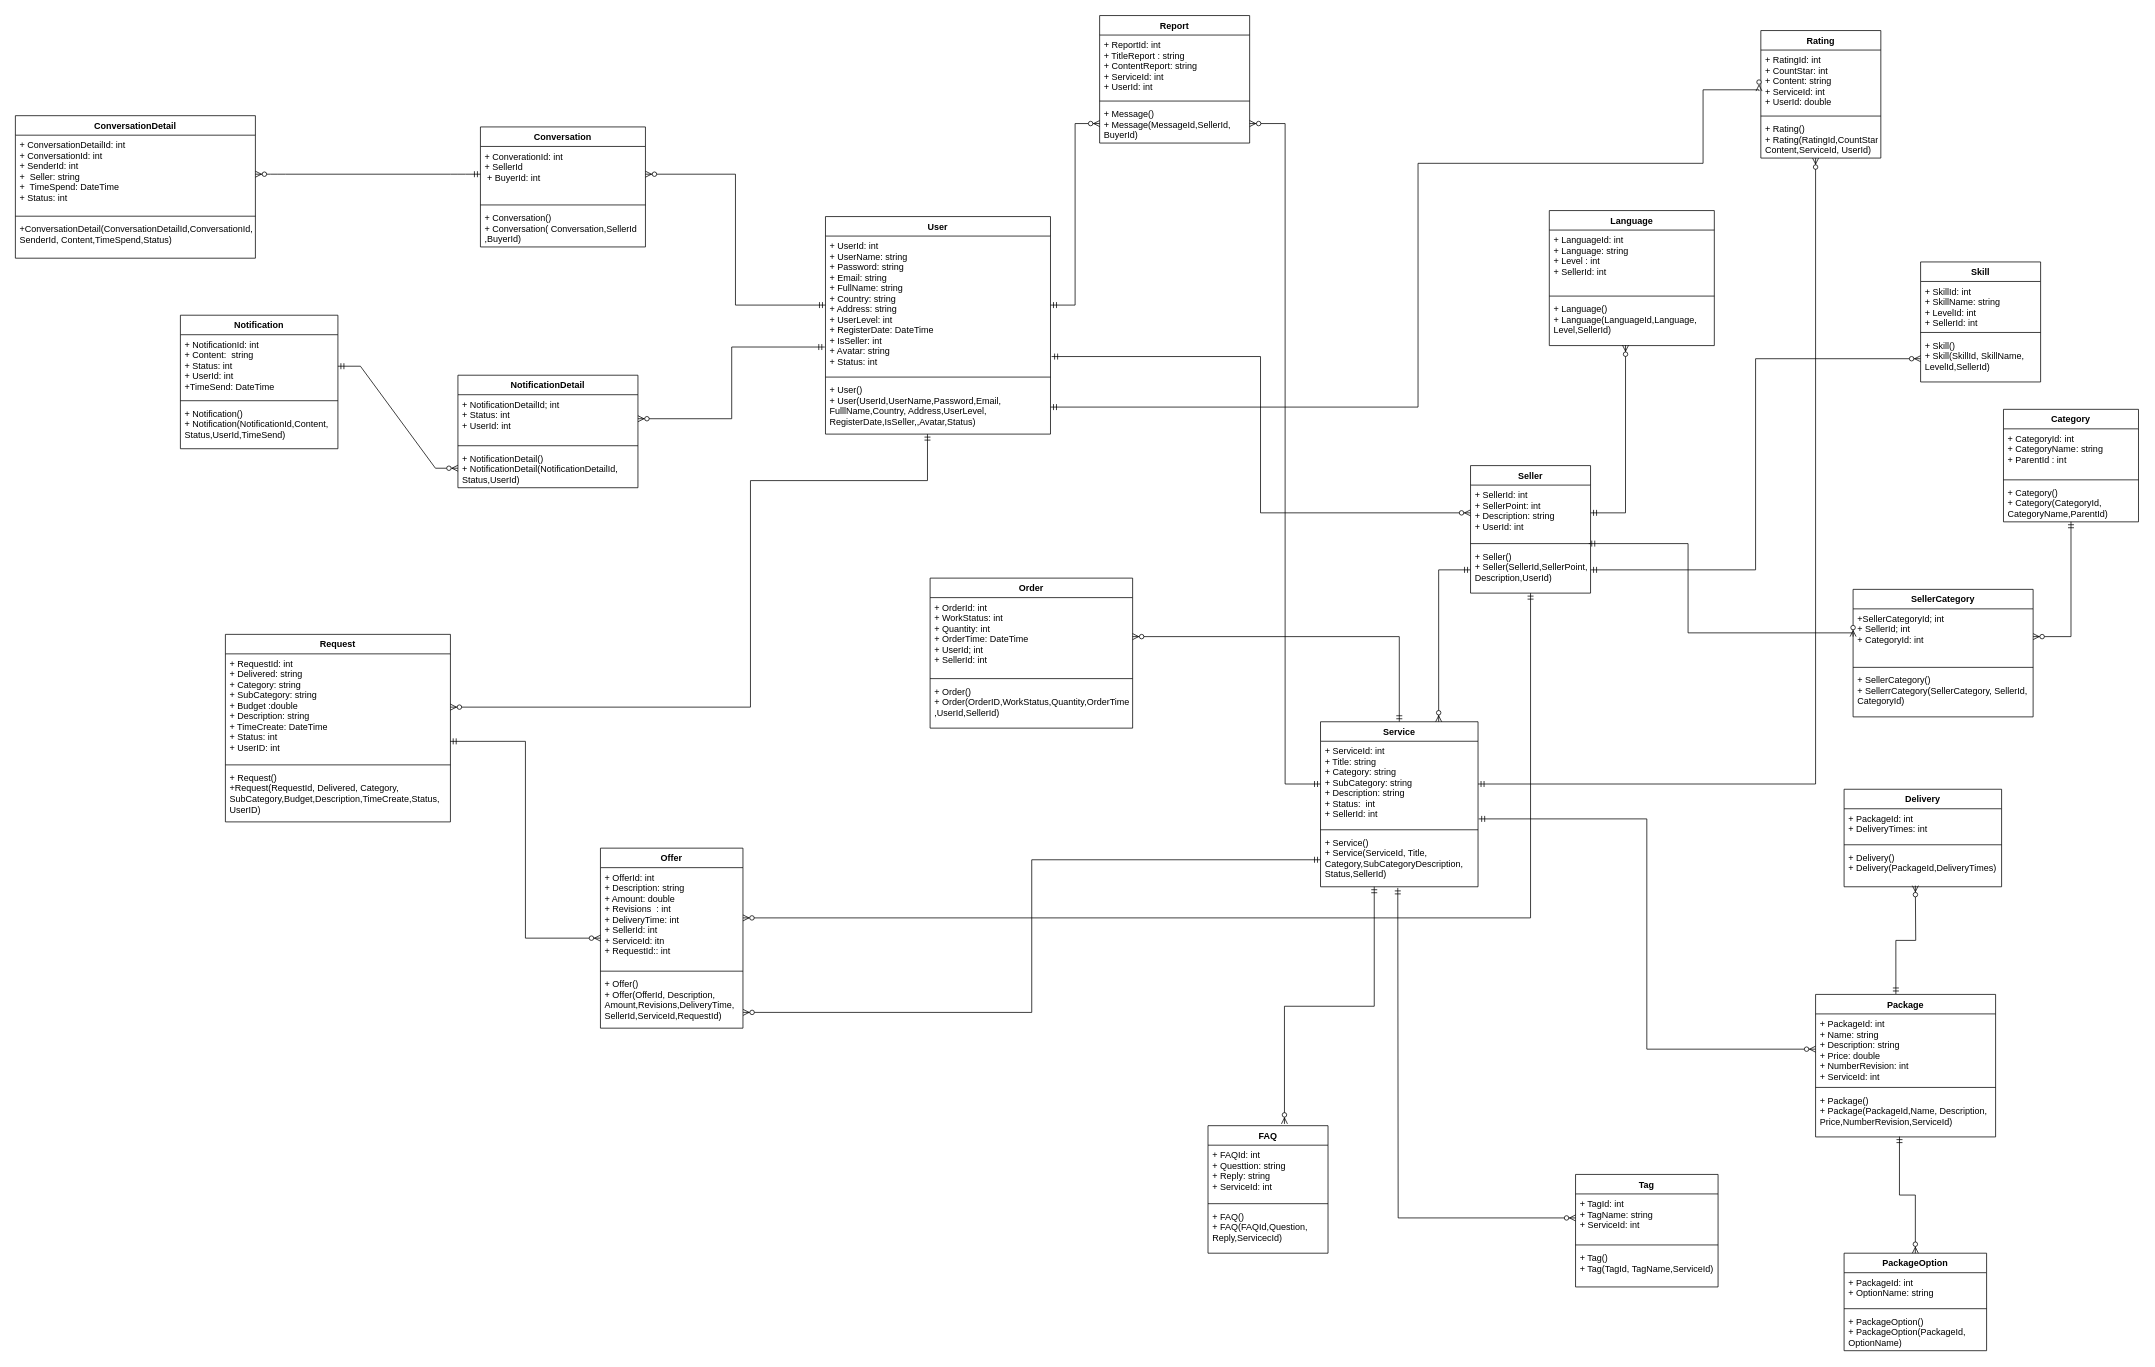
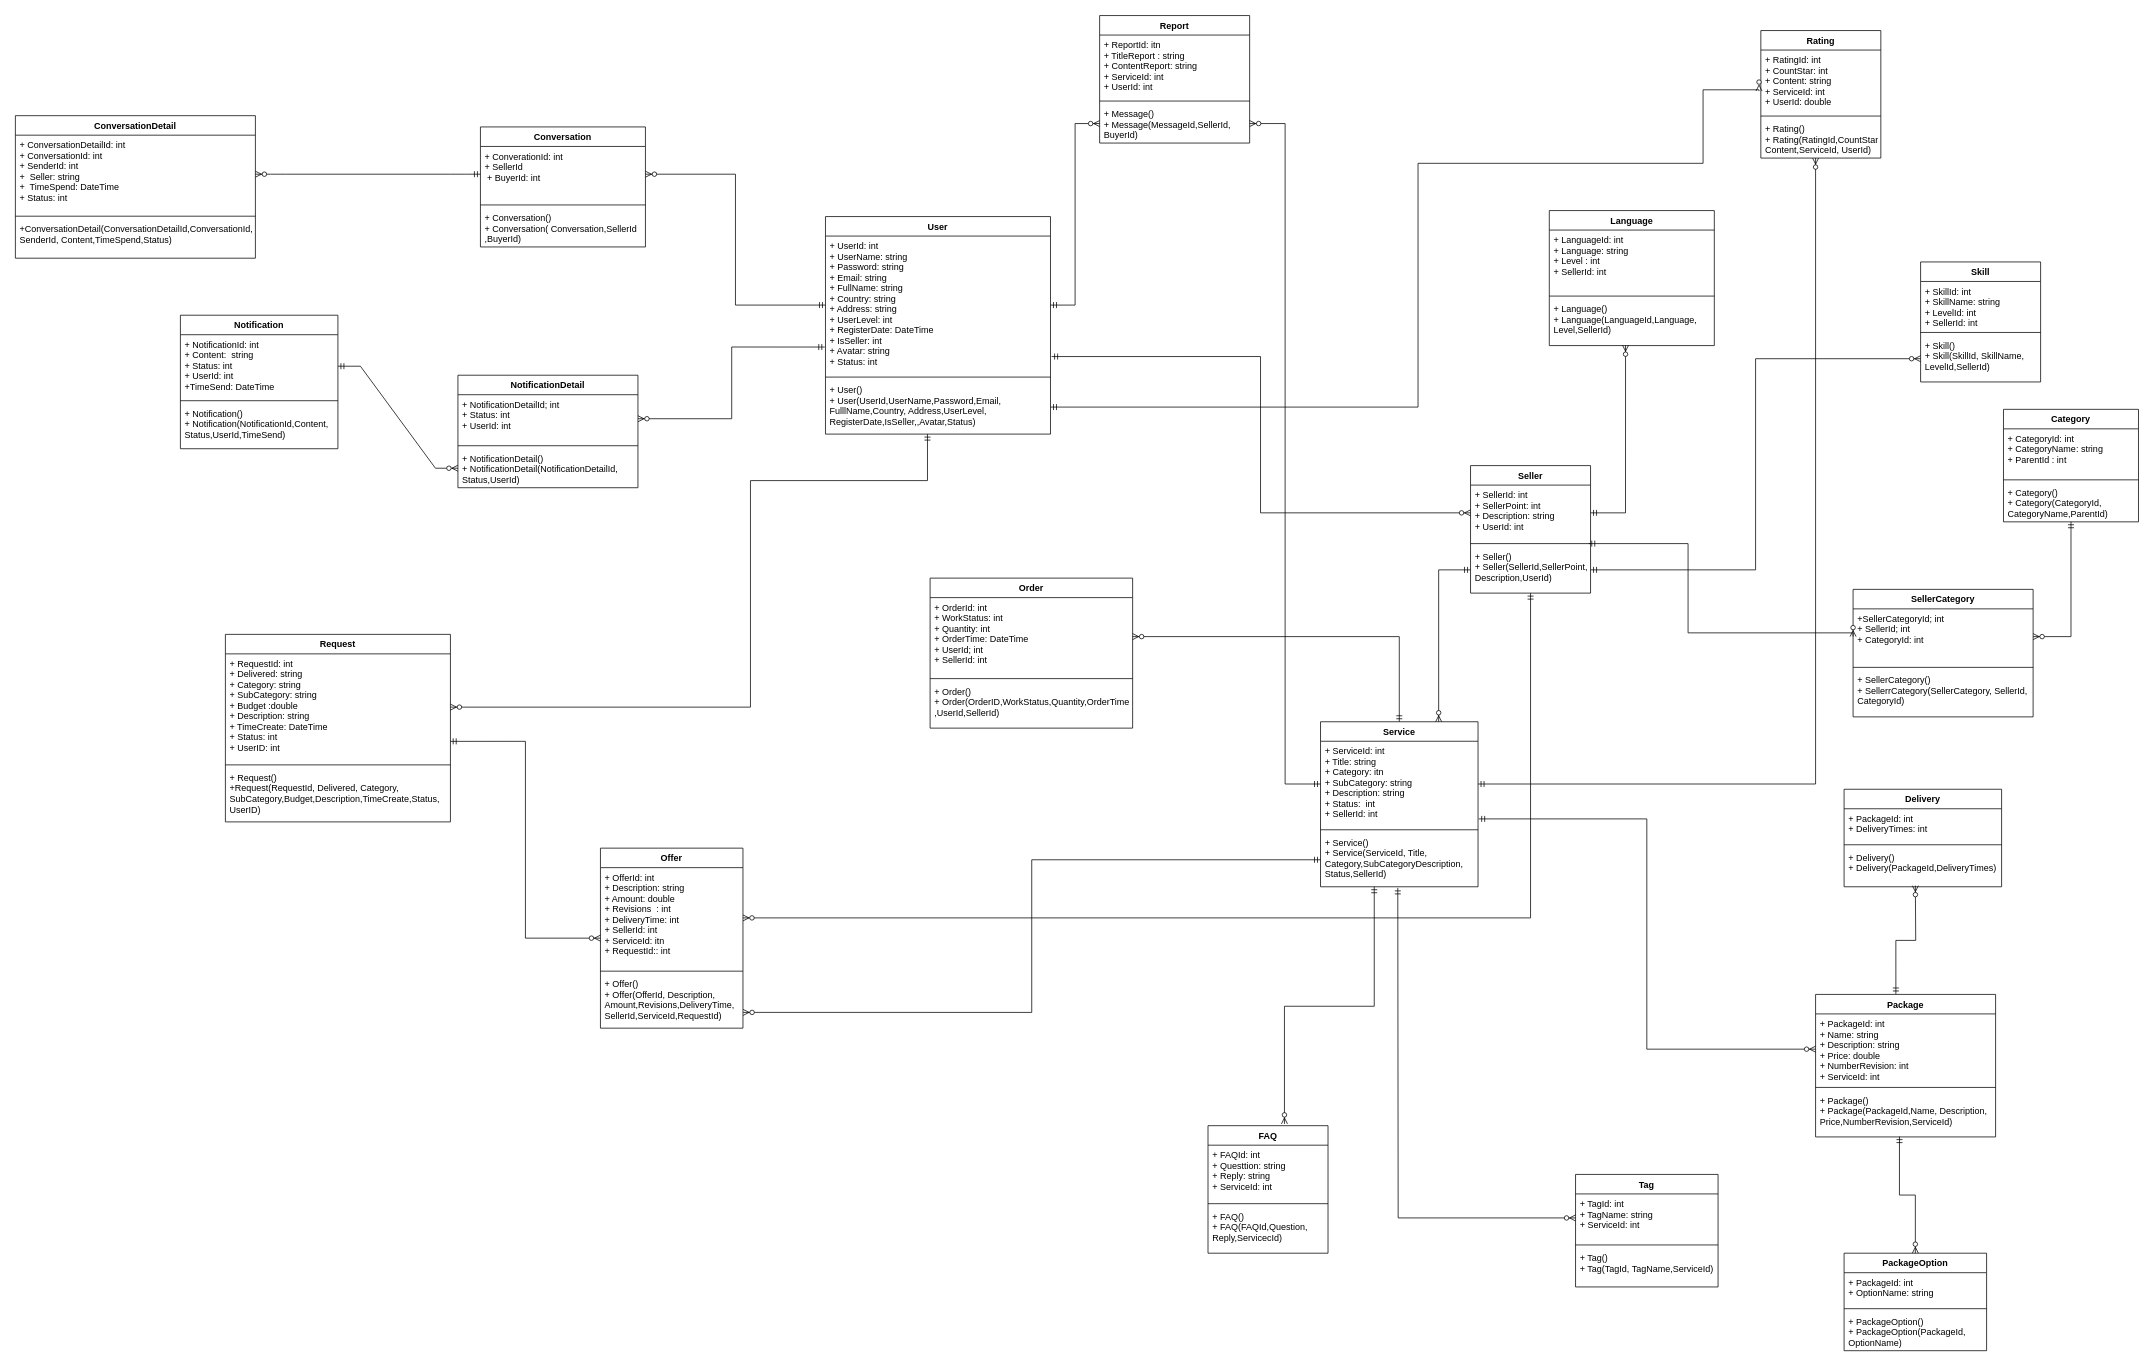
(1137, 45) -> (1137, 45)
(1359, 751) -> (1359, 751)
